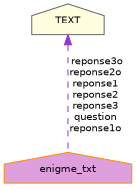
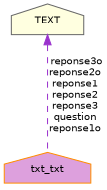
(68, 169) -> (48, 169)
